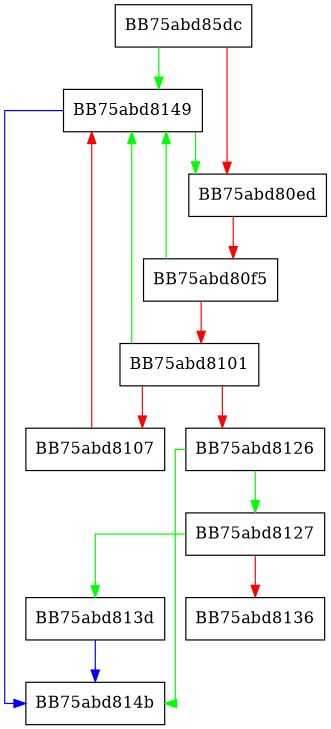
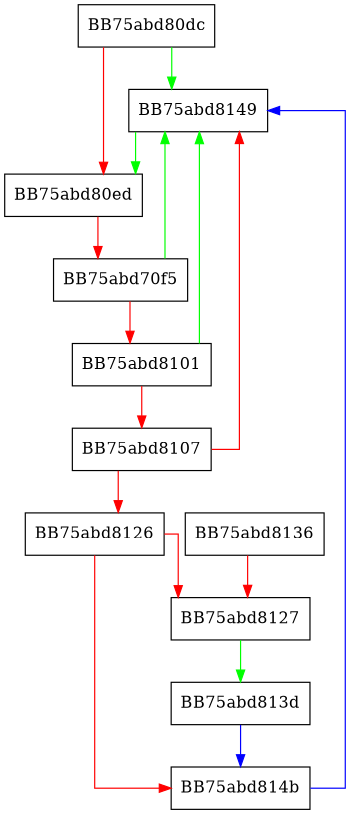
(184, 26) -> (146, 26)
(211, 280) -> (121, 280)
(5, 382) -> (345, 434)
(222, 401) -> (118, 486)
(255, 486) -> (178, 553)
(255, 570) -> (248, 570)
(175, 572) -> (95, 704)
